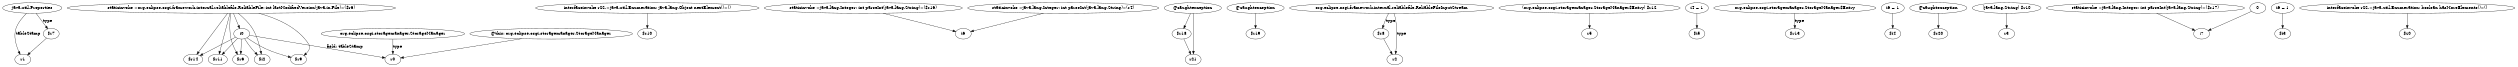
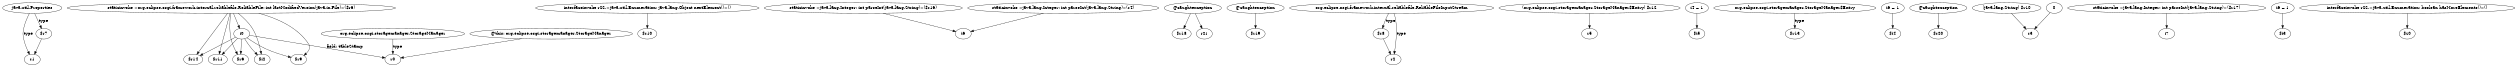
(2231, 20) -> (2043, 20)
(28, 34) -> (28, 34)
(1187, 45) -> none
